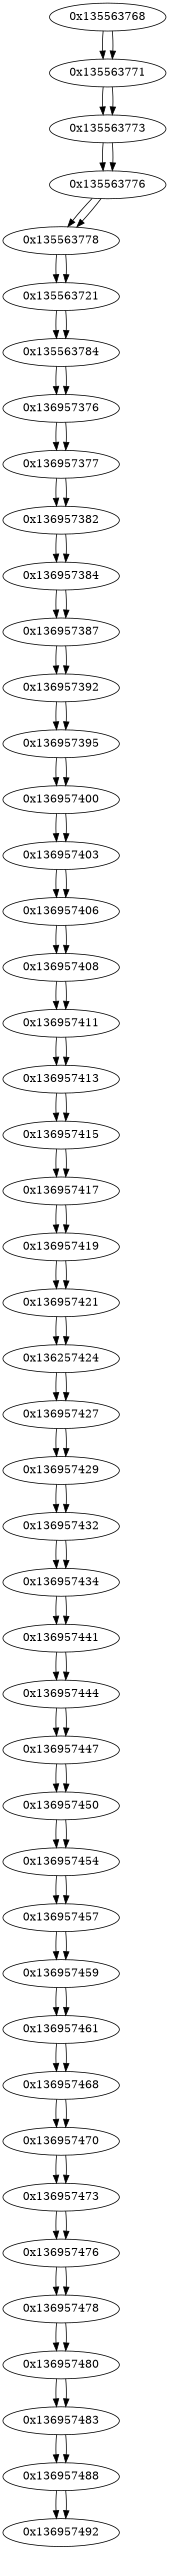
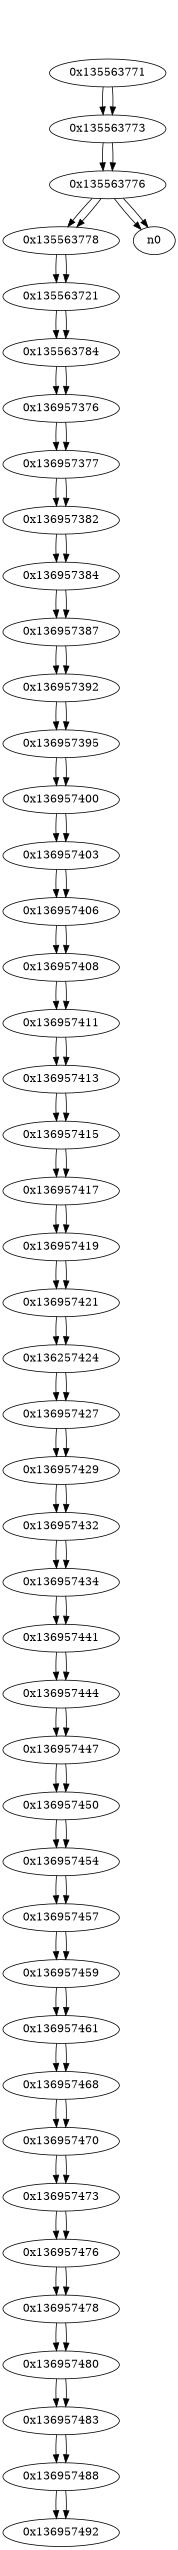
(108, 17) -> none
none -> (154, 241)
